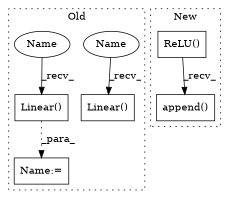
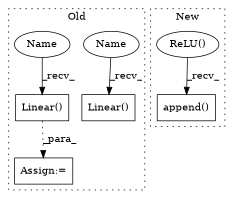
(182, 44) -> (188, 44)
(41, 171) -> (44, 171)
